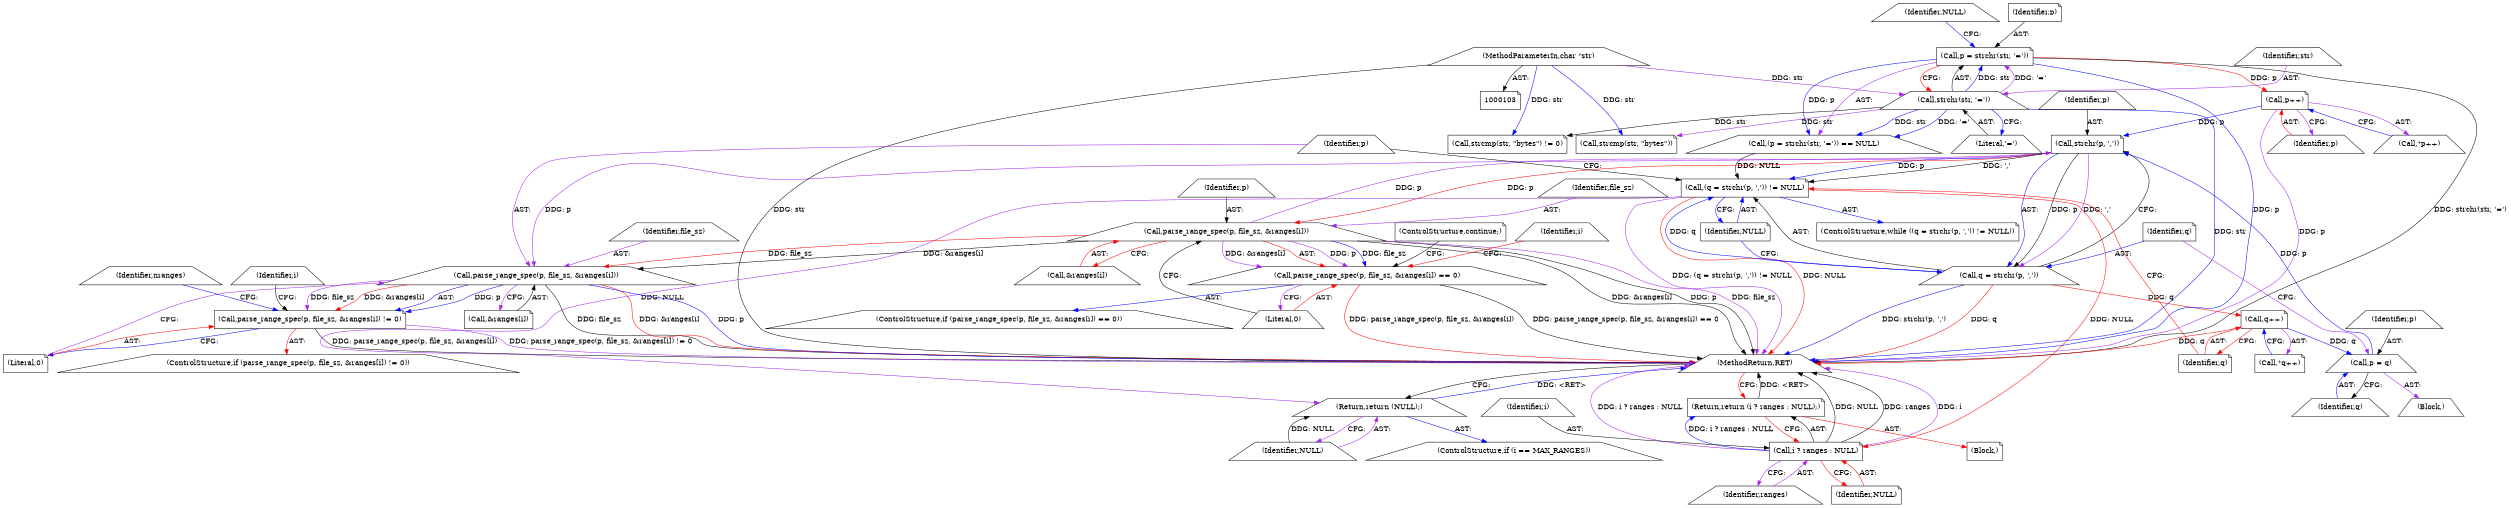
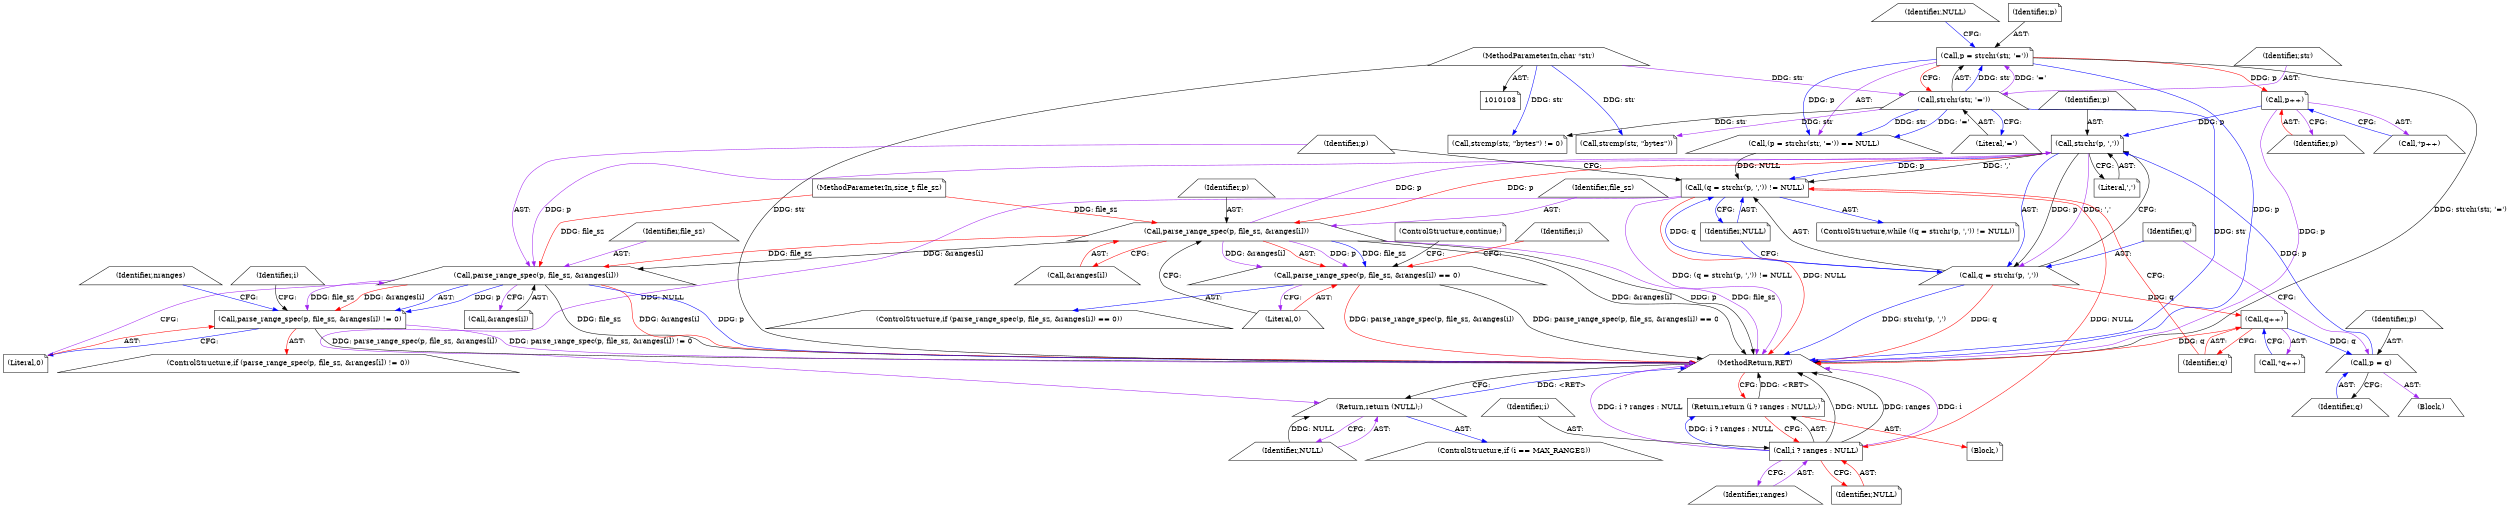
(1500, 100) -> (1500, 100)
none -> (879, 188)
none -> (2117, 188)
